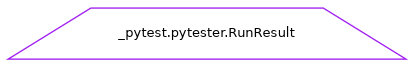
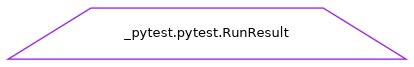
(207, 34) -> (207, 34)
